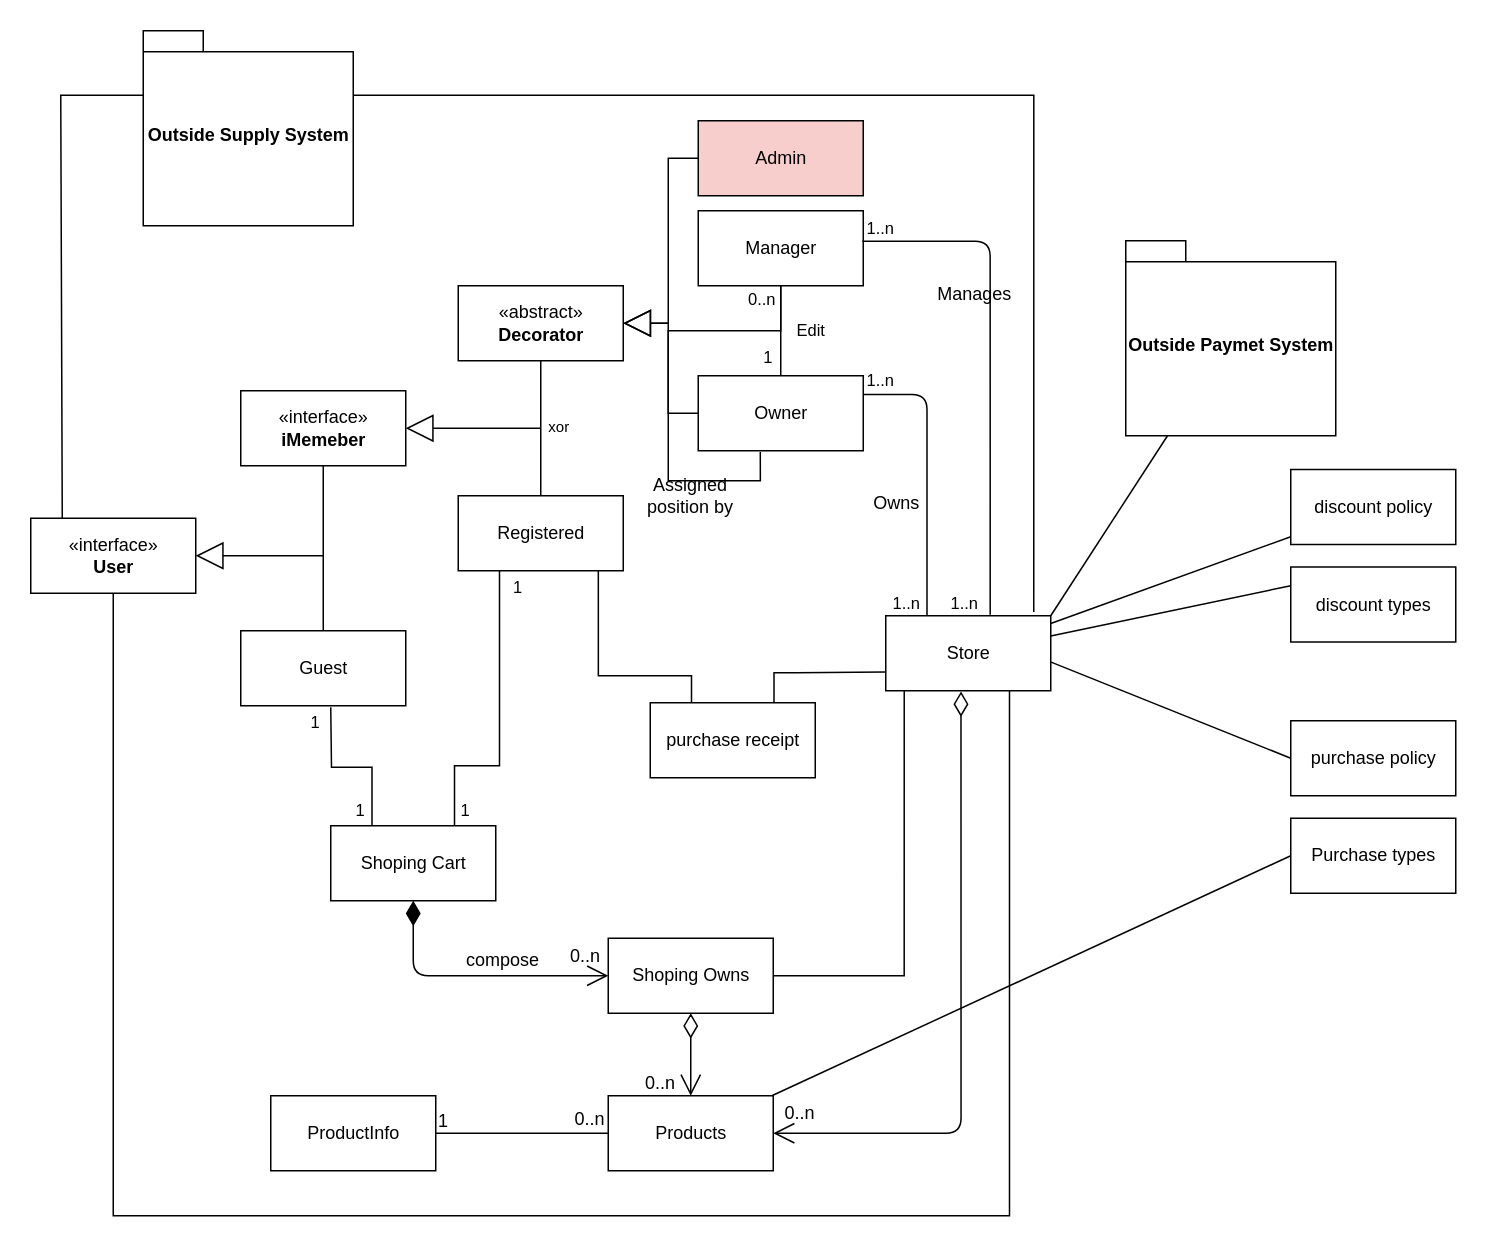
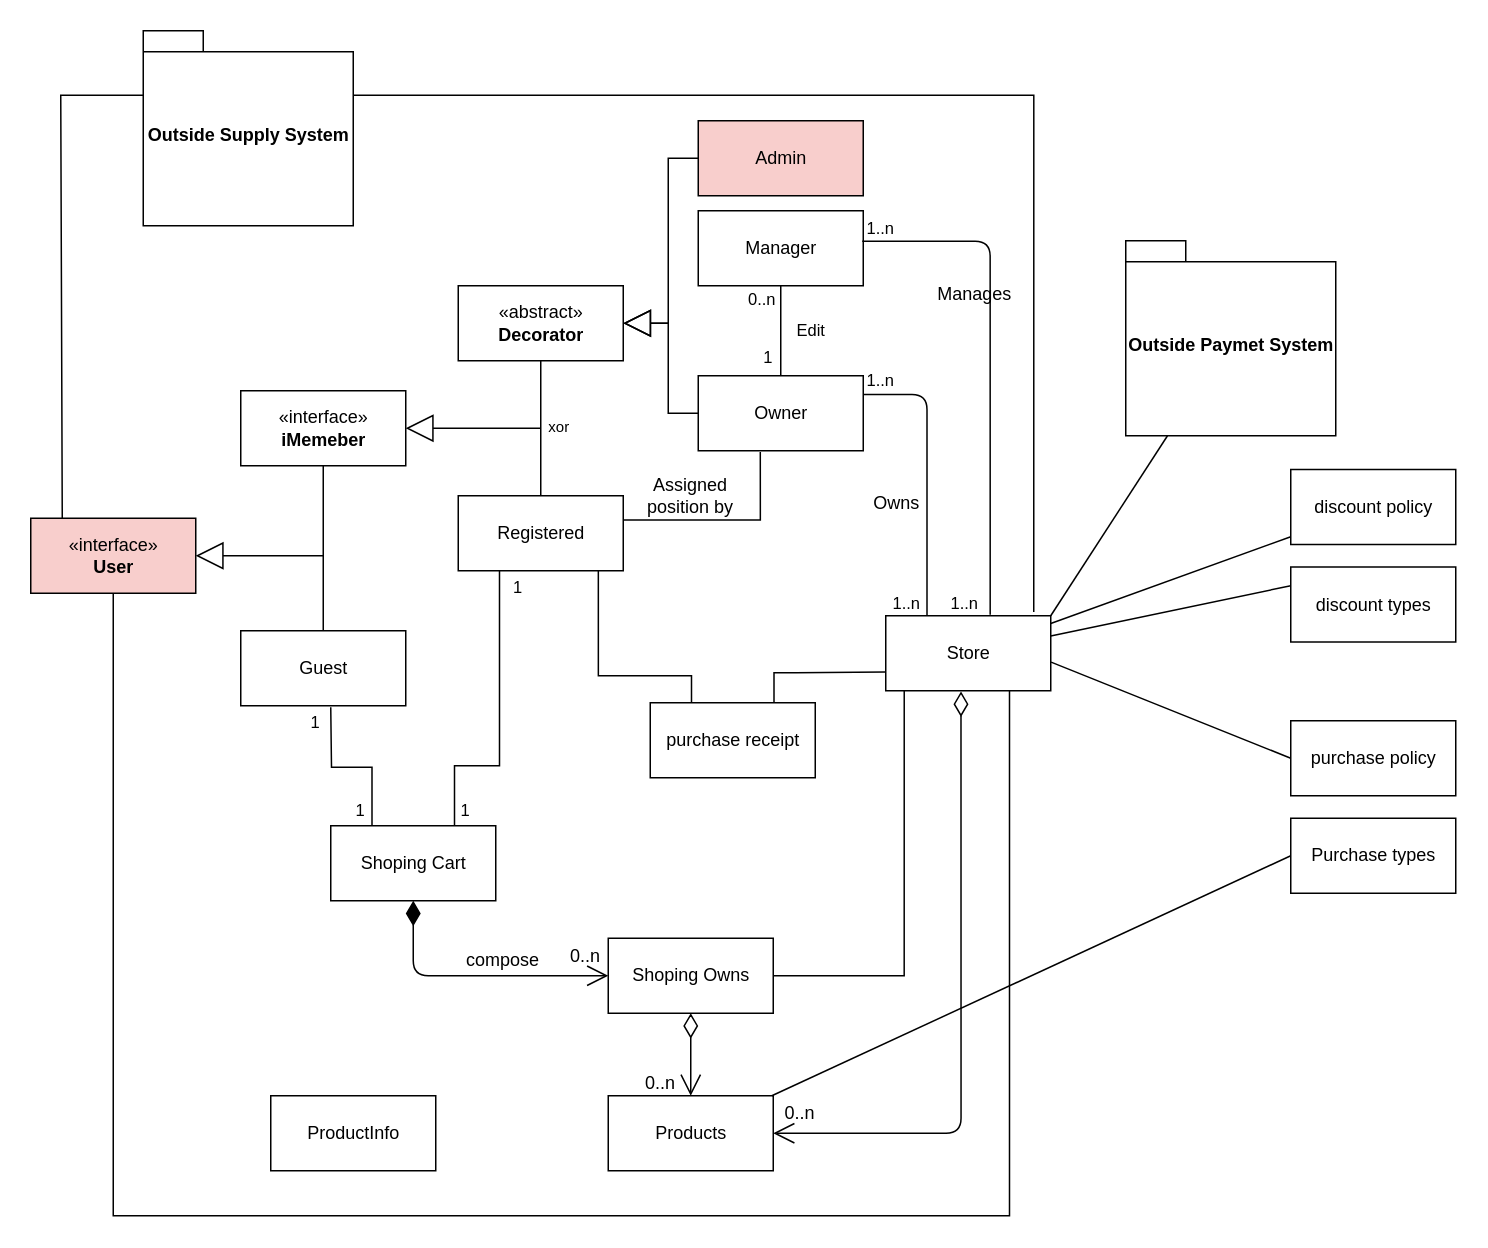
(683, 481) -> (712, 520)
(113, 556) -> (113, 556)
(522, 1133) -> none
